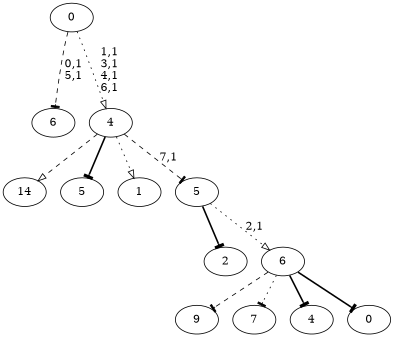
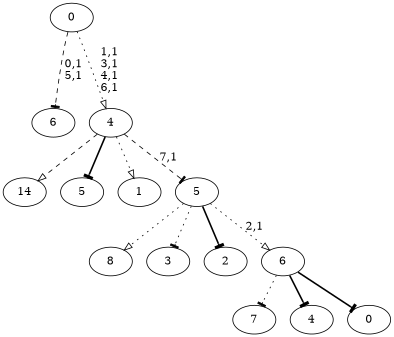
none -> (111, 261)
none -> (168, 261)
(197, 320) -> none
